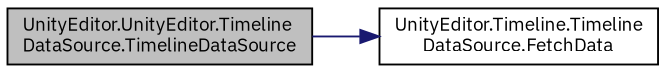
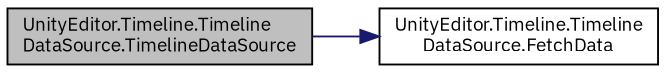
(160, 36) -> (160, 36)
